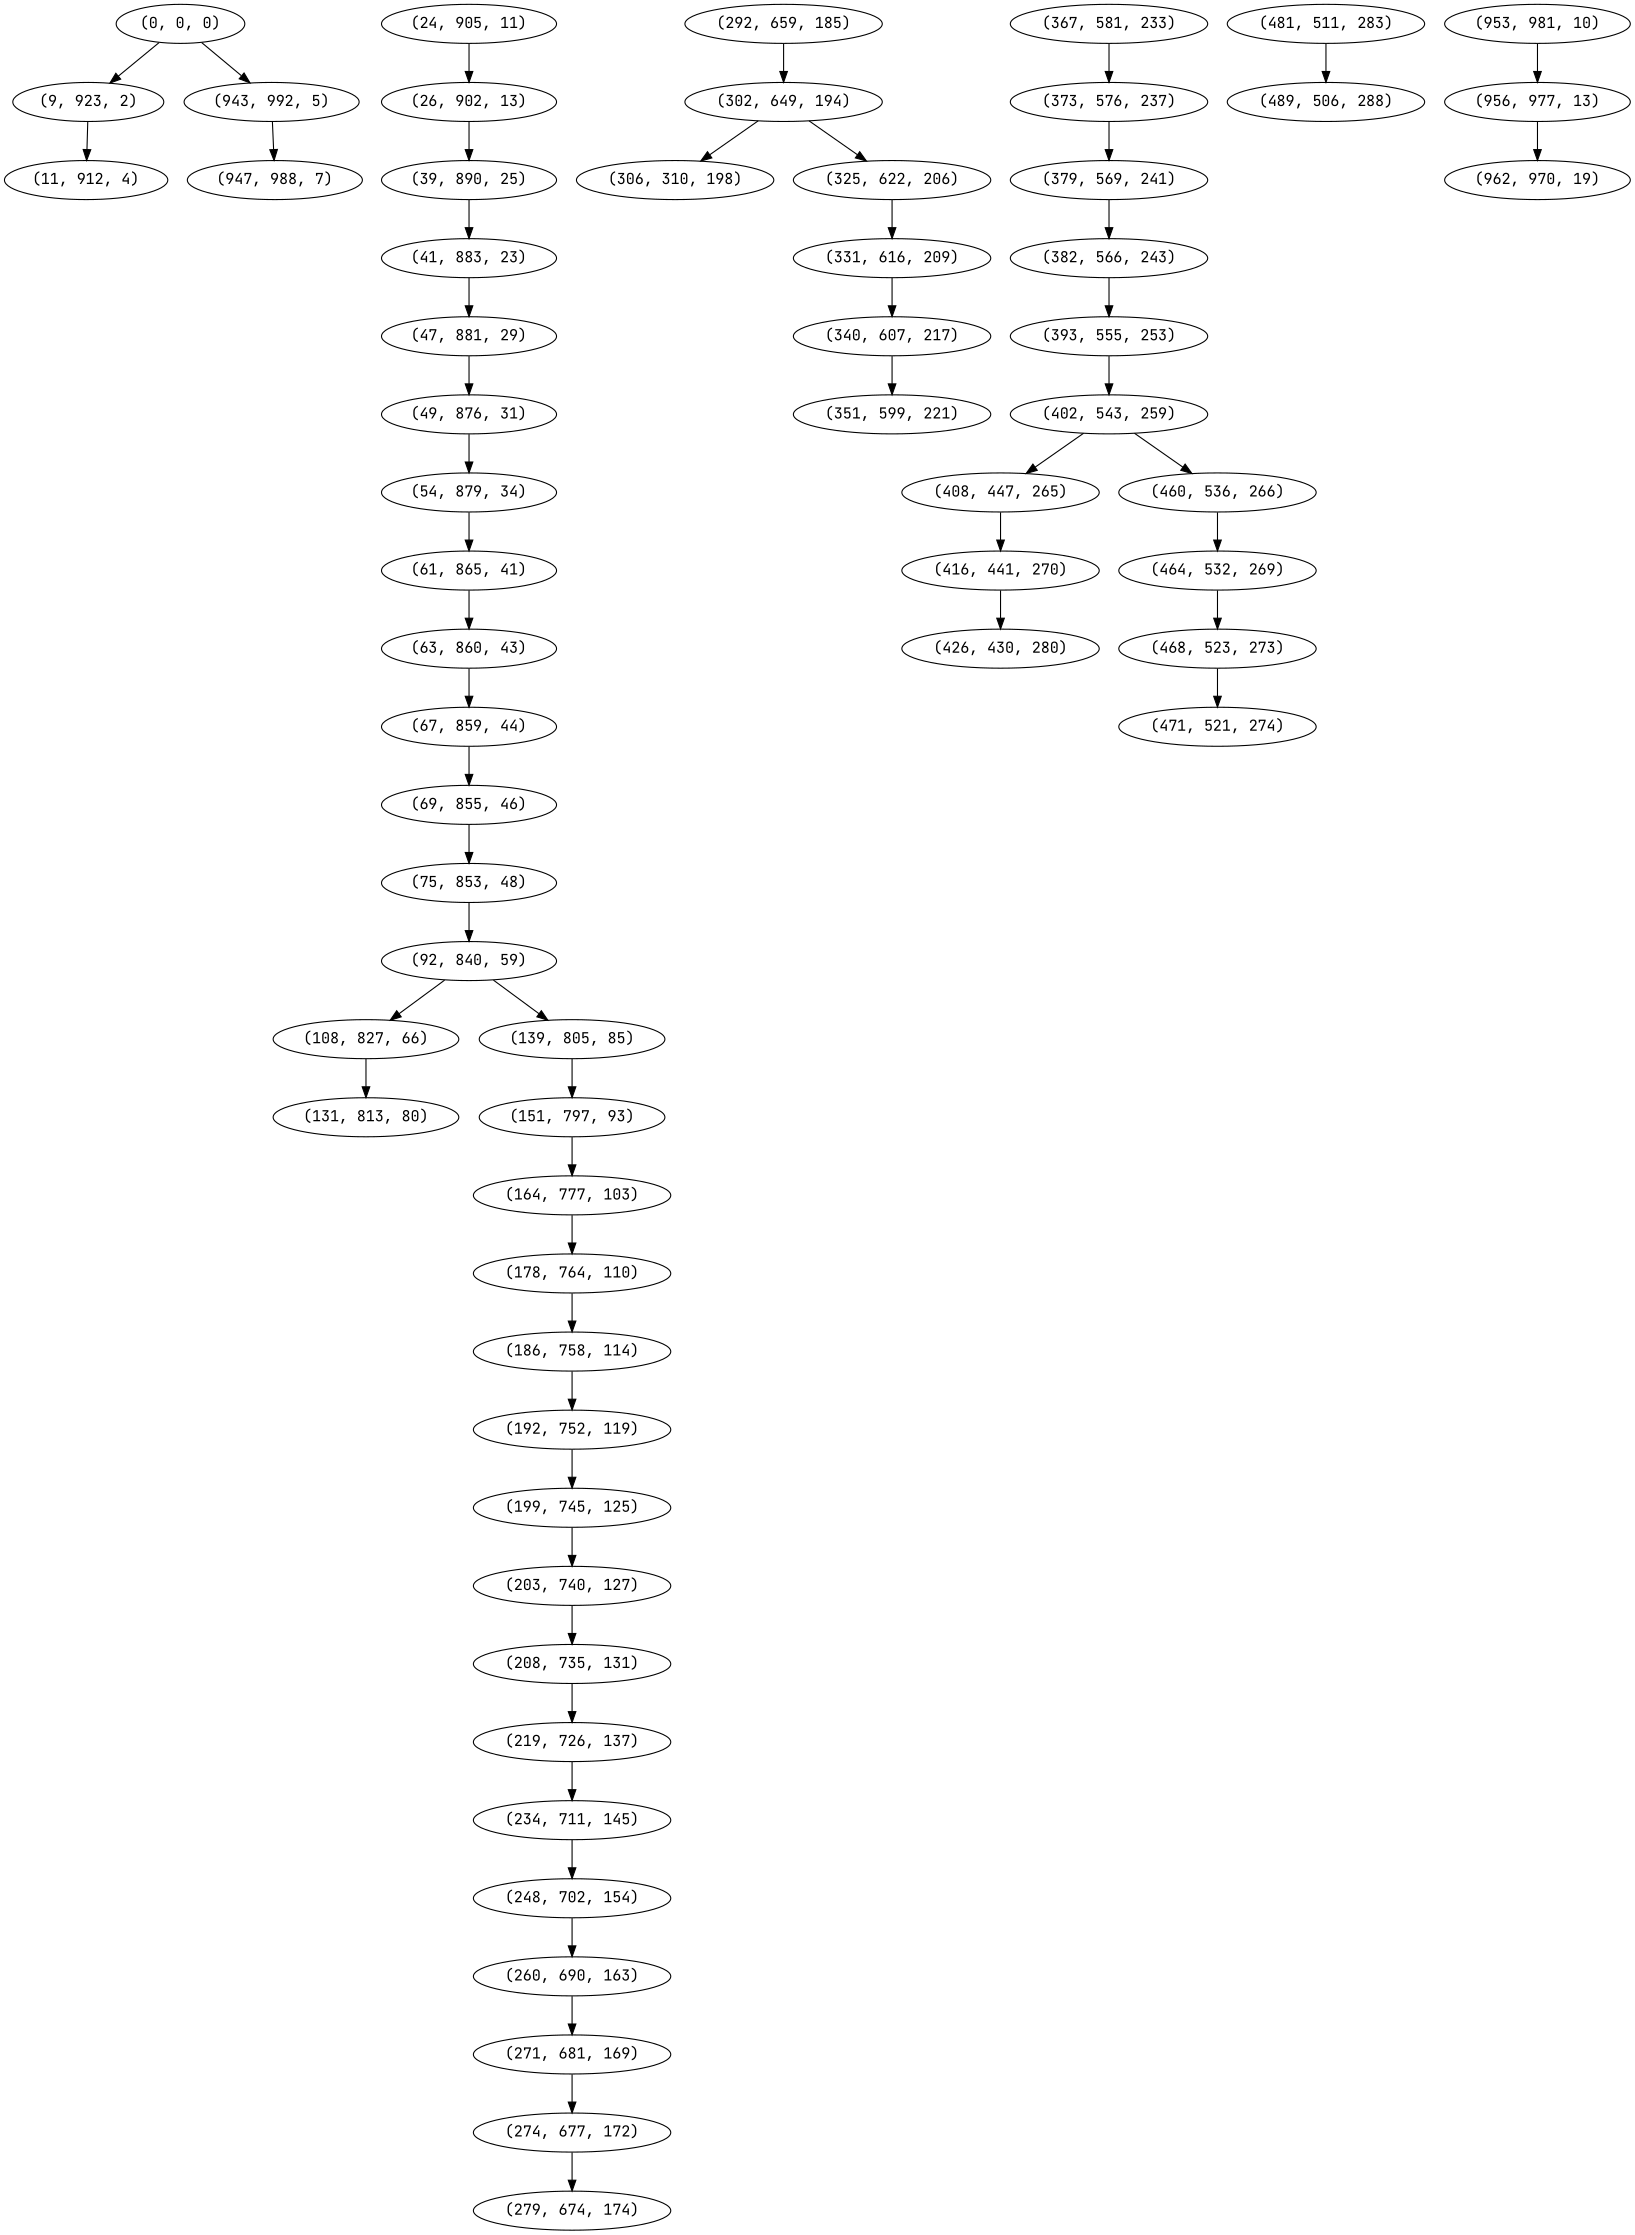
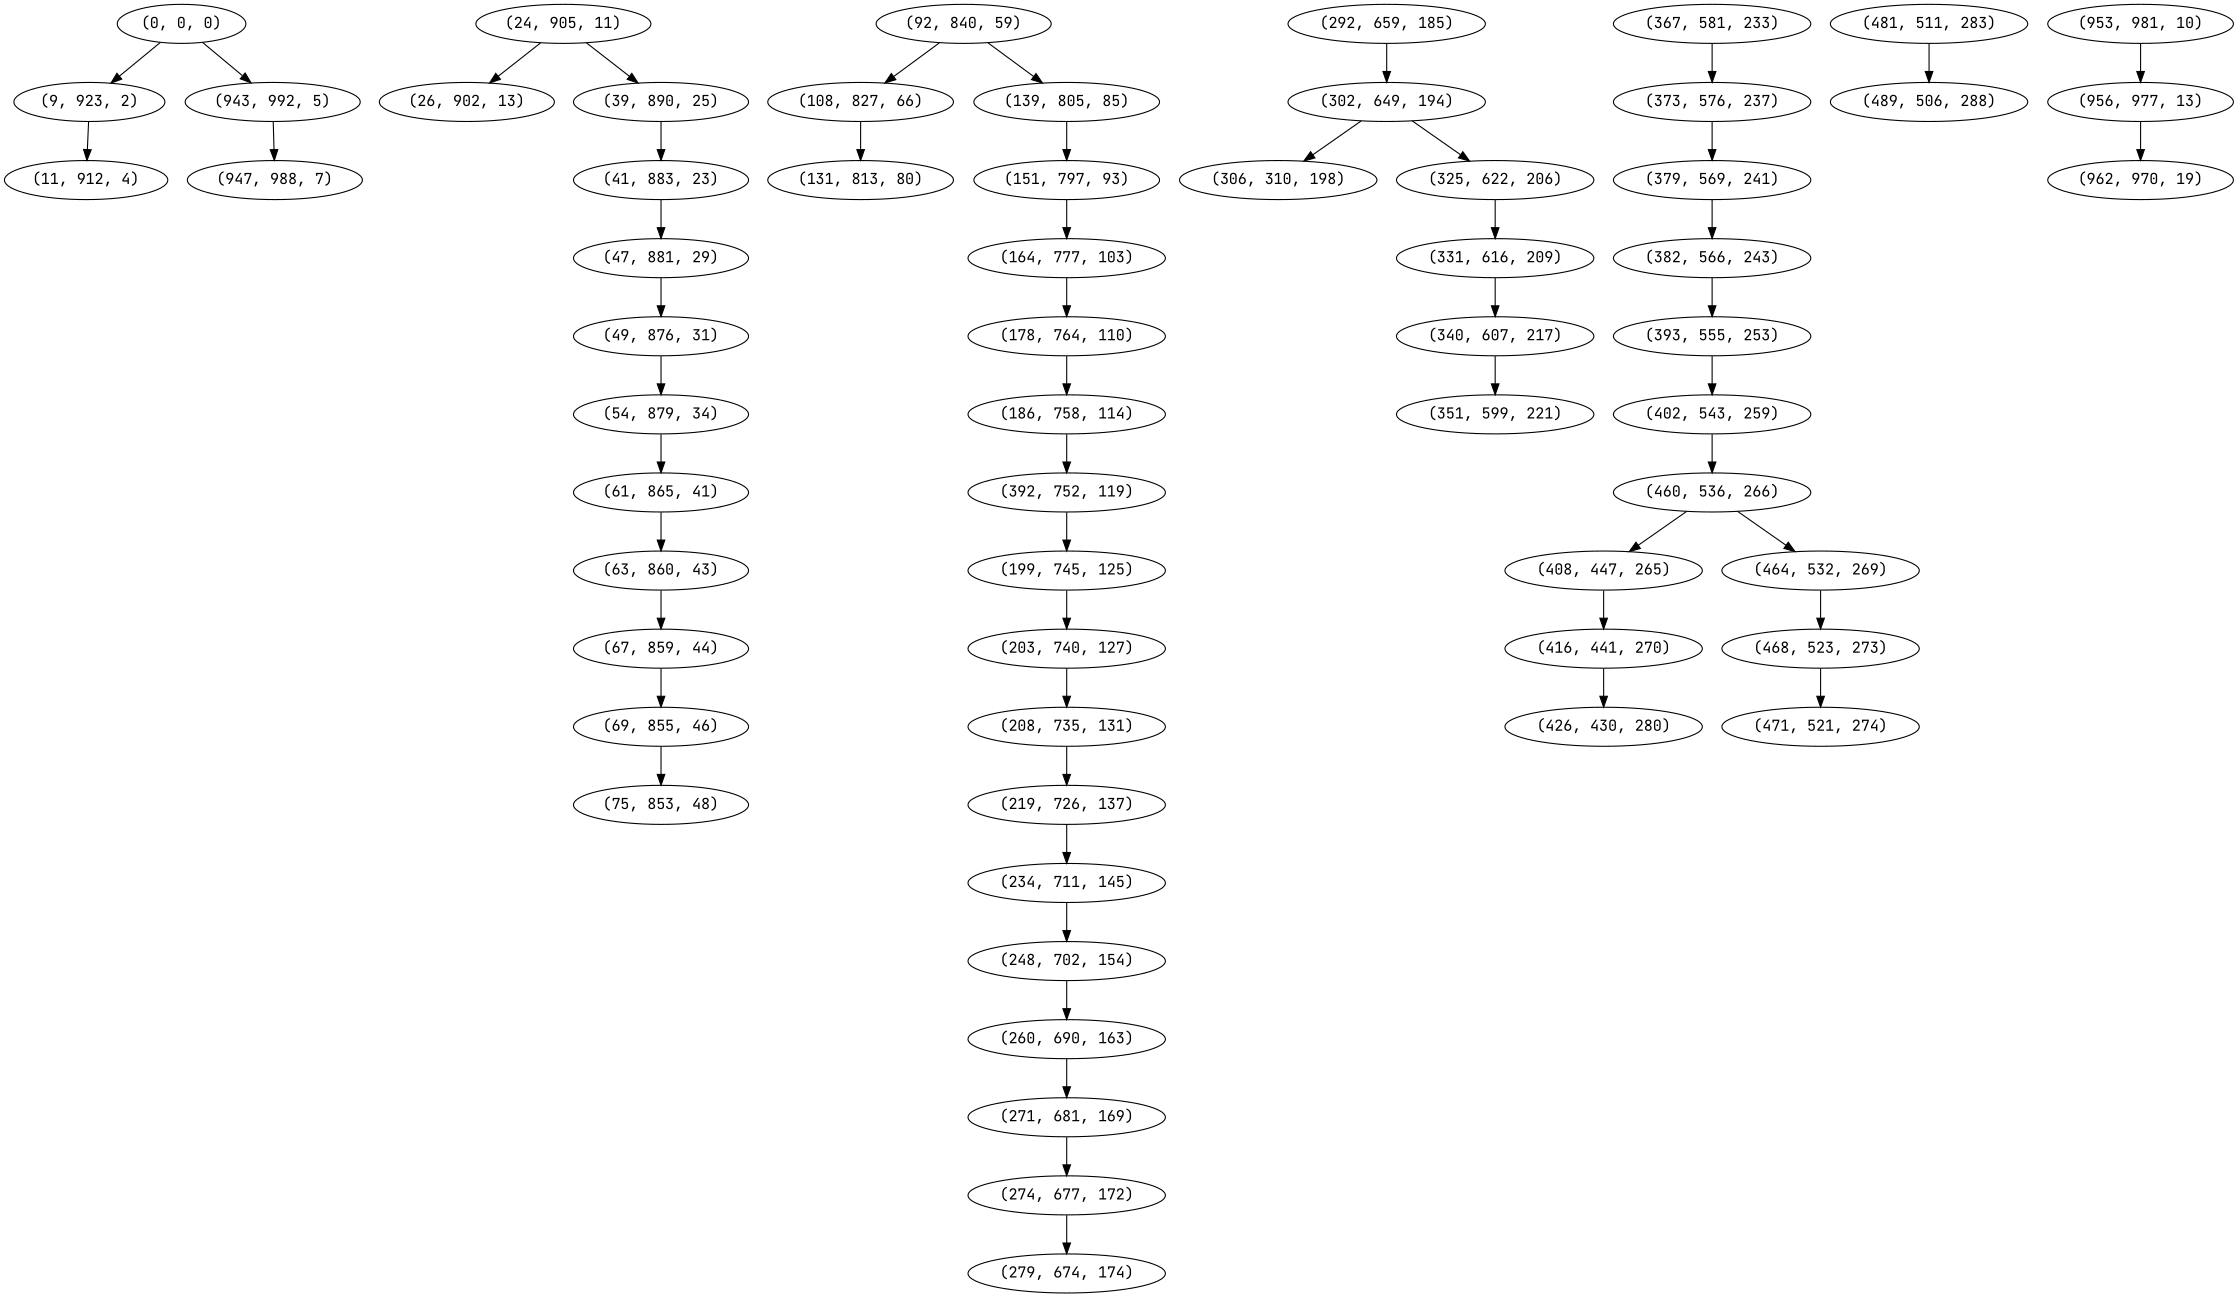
(469, 136) -> (608, 60)
(1059, 450) -> (1662, 528)
(469, 917) -> none
(572, 1430) -> (1067, 492)
